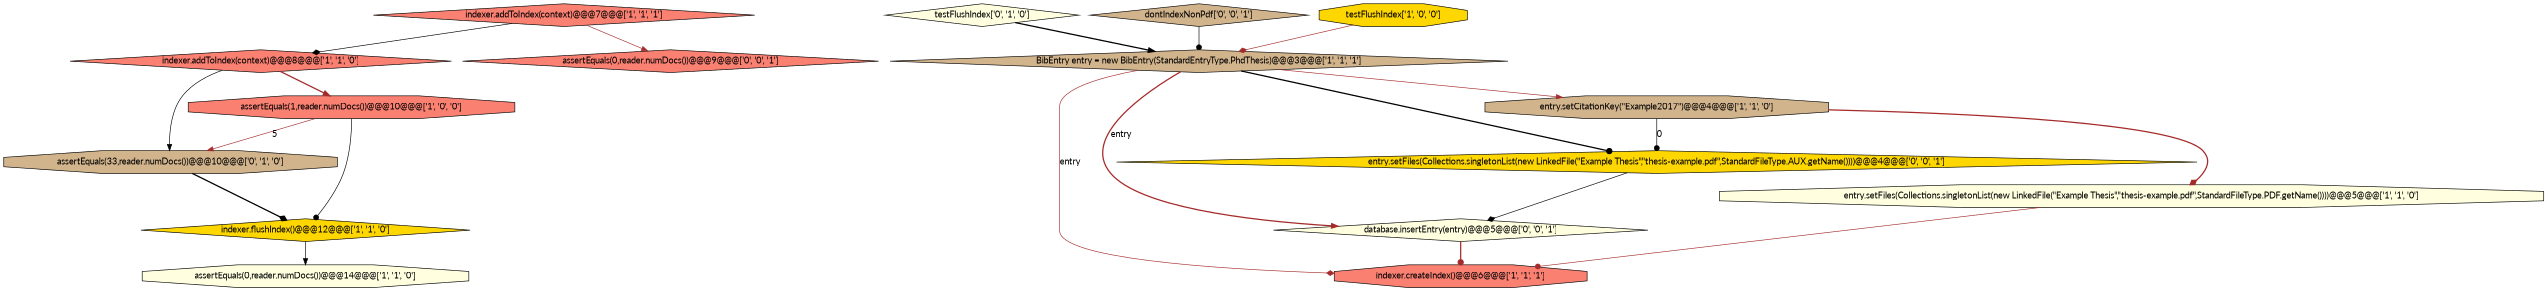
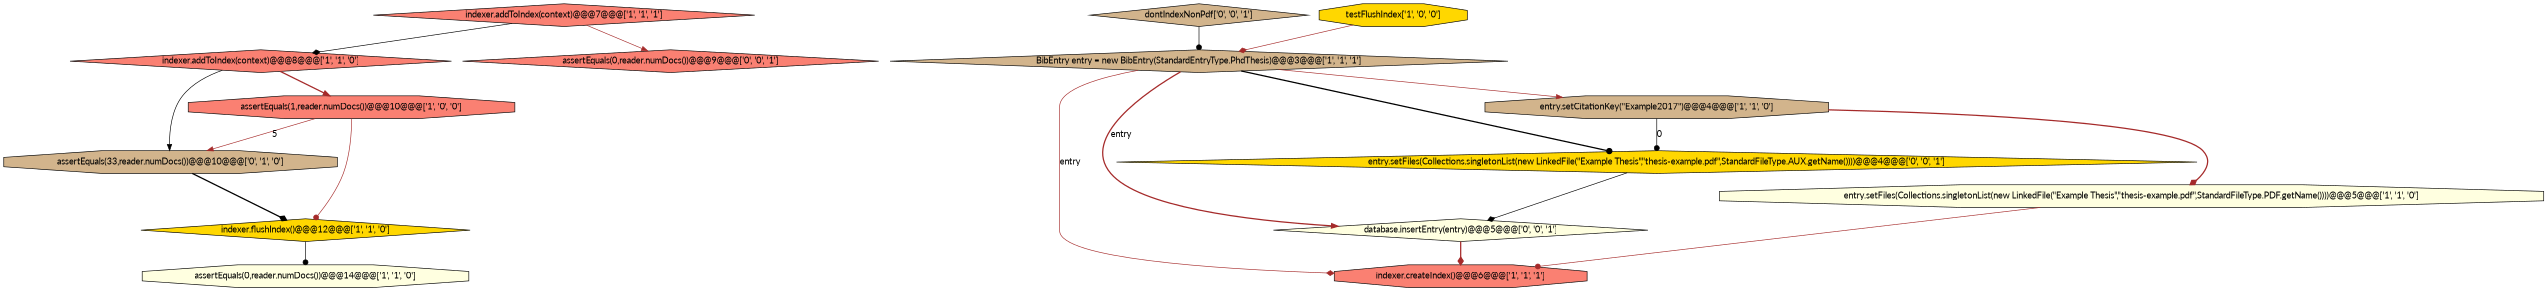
(982, 15) -> none
(344, 170) -> (344, 170)
(306, 251) -> (306, 251)
(1461, 251) -> (1461, 251)
